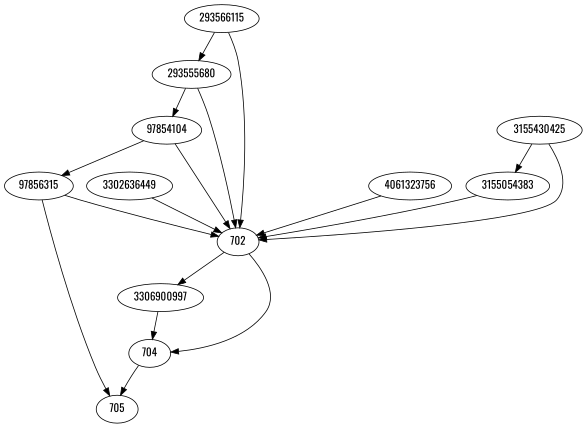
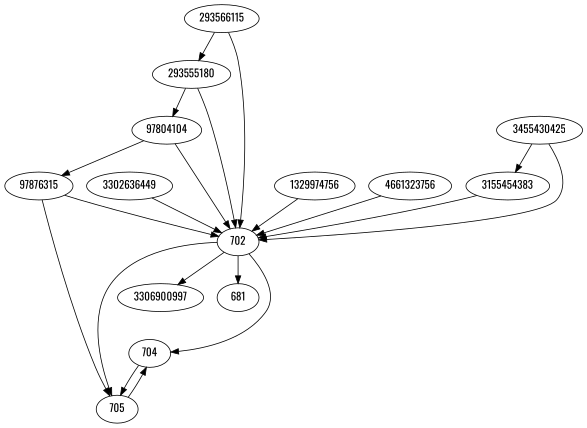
(192, 74) -> (192, 74)
(167, 130) -> (167, 130)
(540, 130) -> (540, 130)
(39, 186) -> (39, 186)
none -> (315, 186)
(410, 186) -> (410, 186)
(508, 186) -> (508, 186)
none -> (114, 280)
none -> (238, 298)
(156, 322) -> (136, 386)
